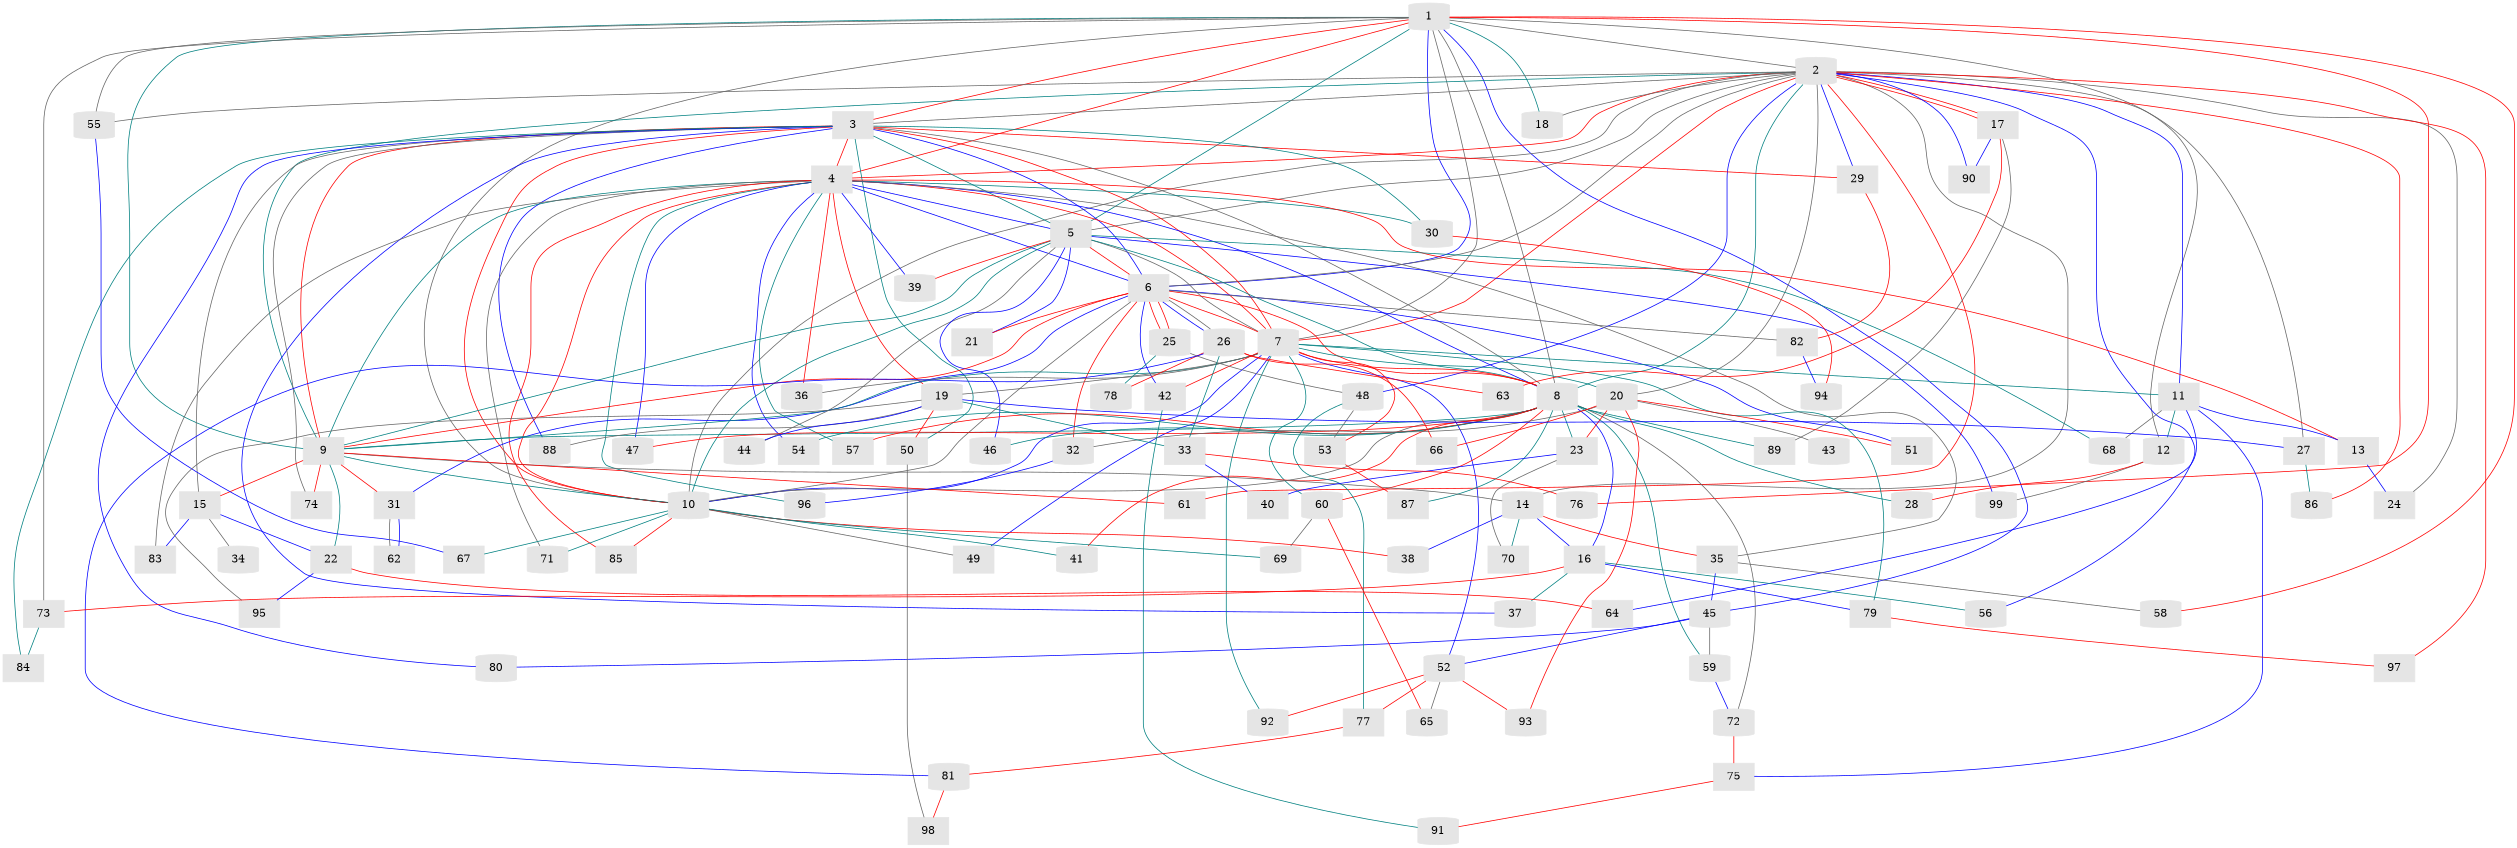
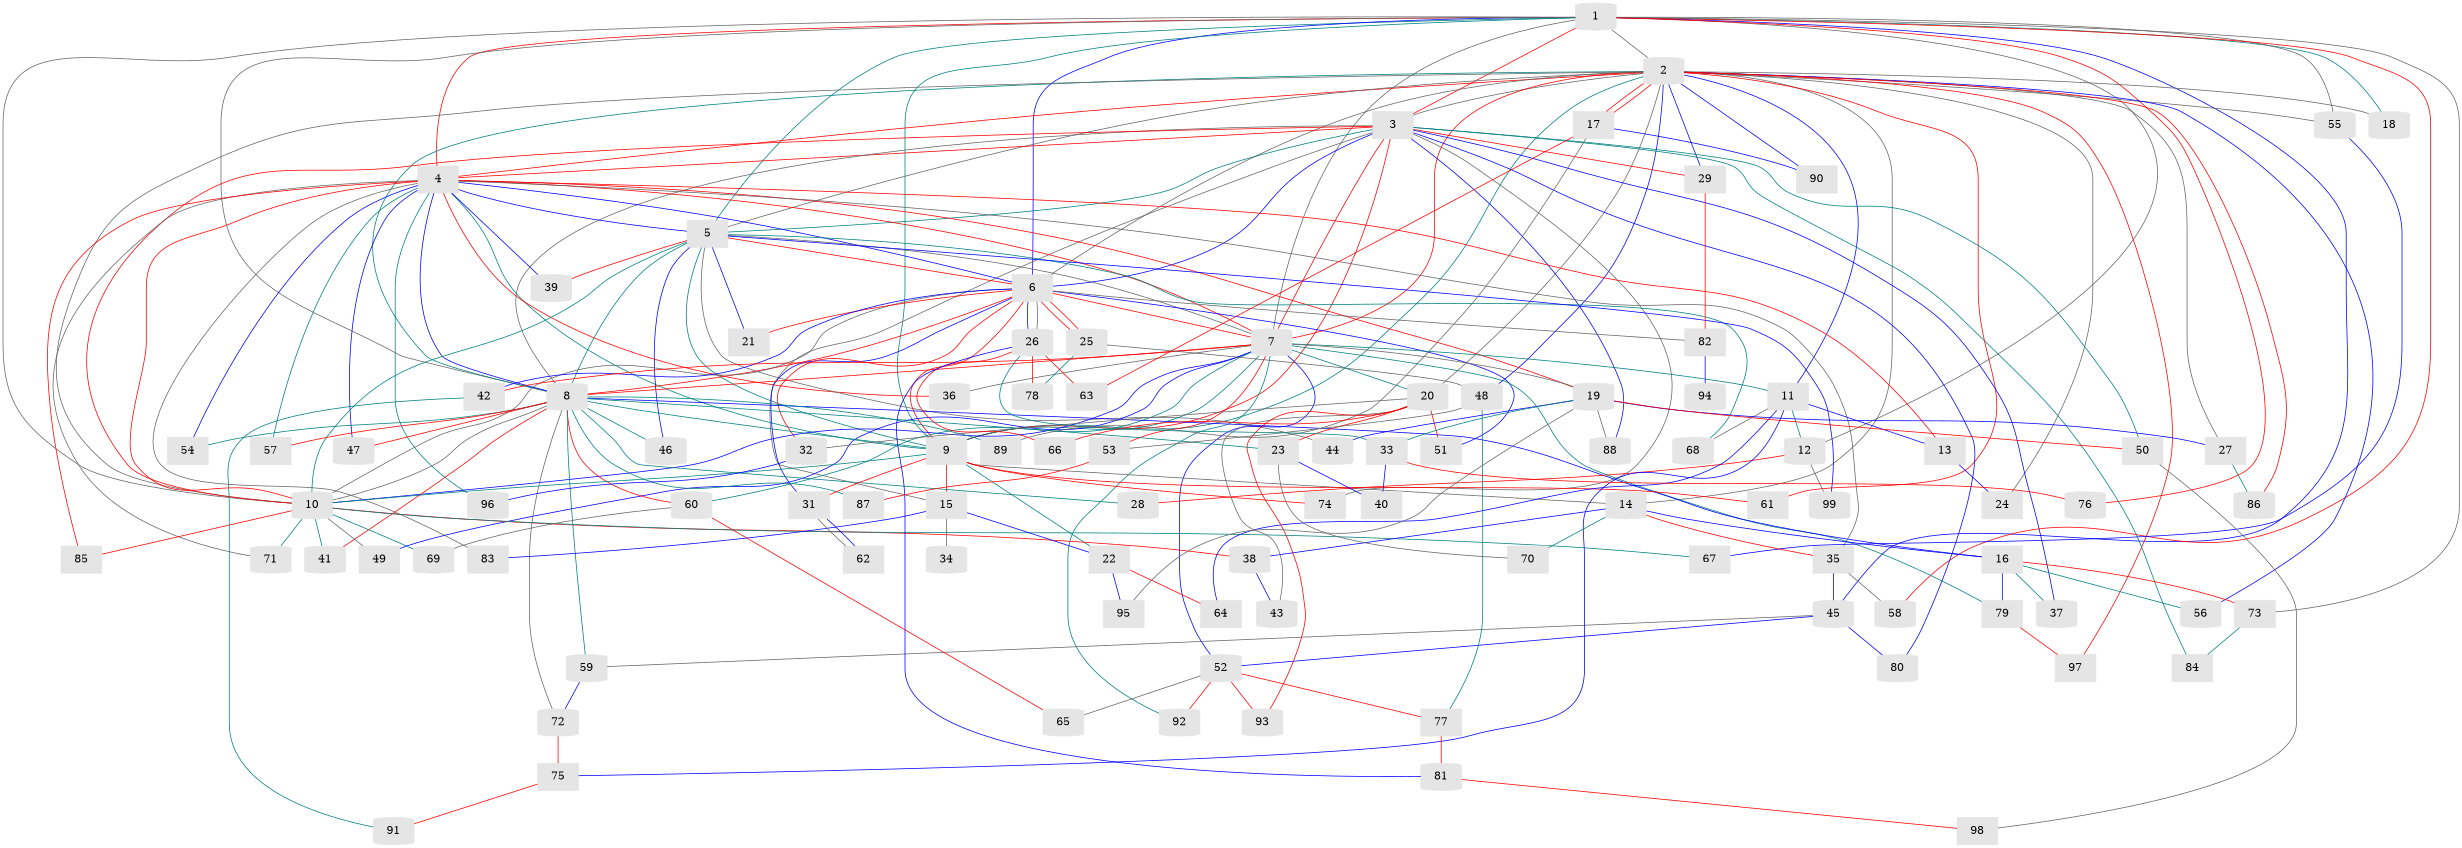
(1432, 234) -> none
none -> (1263, 587)
